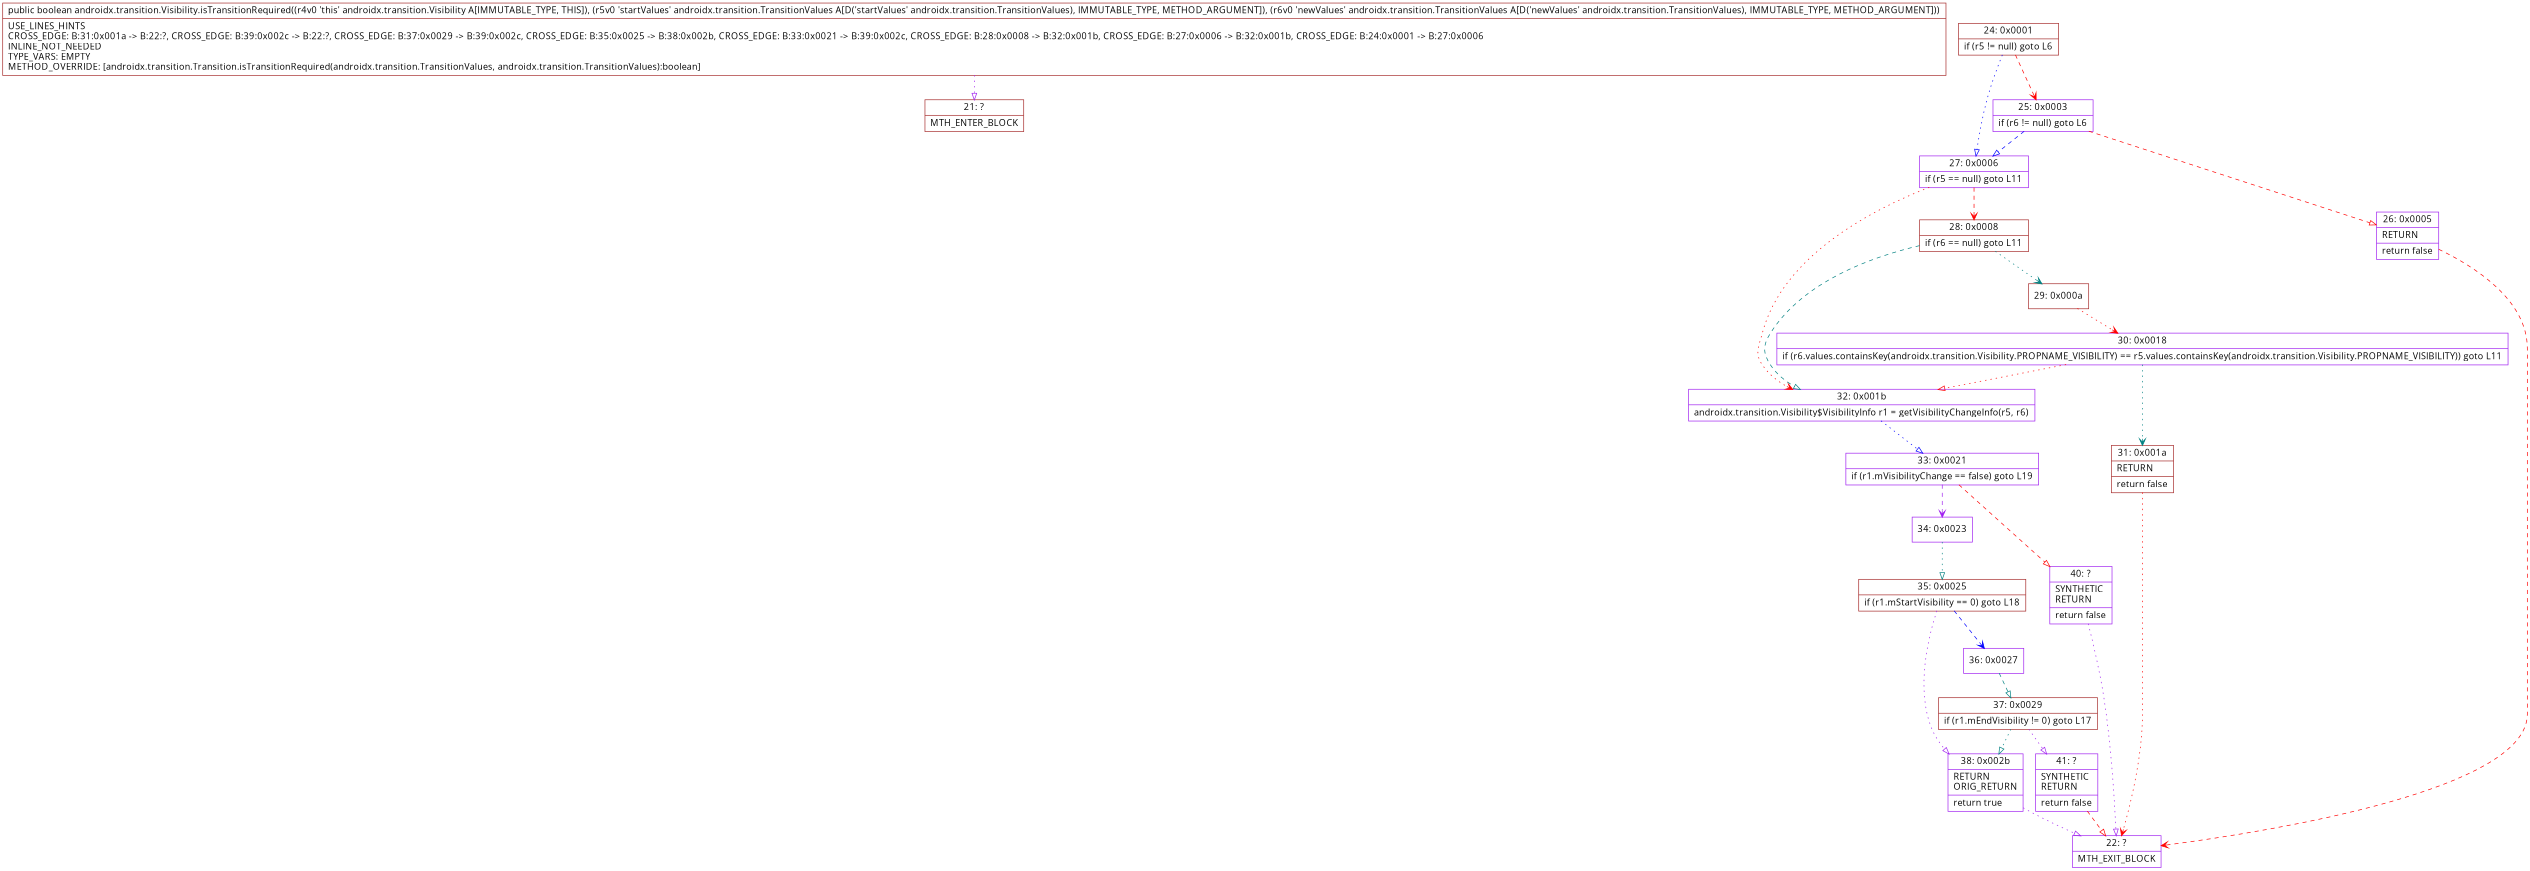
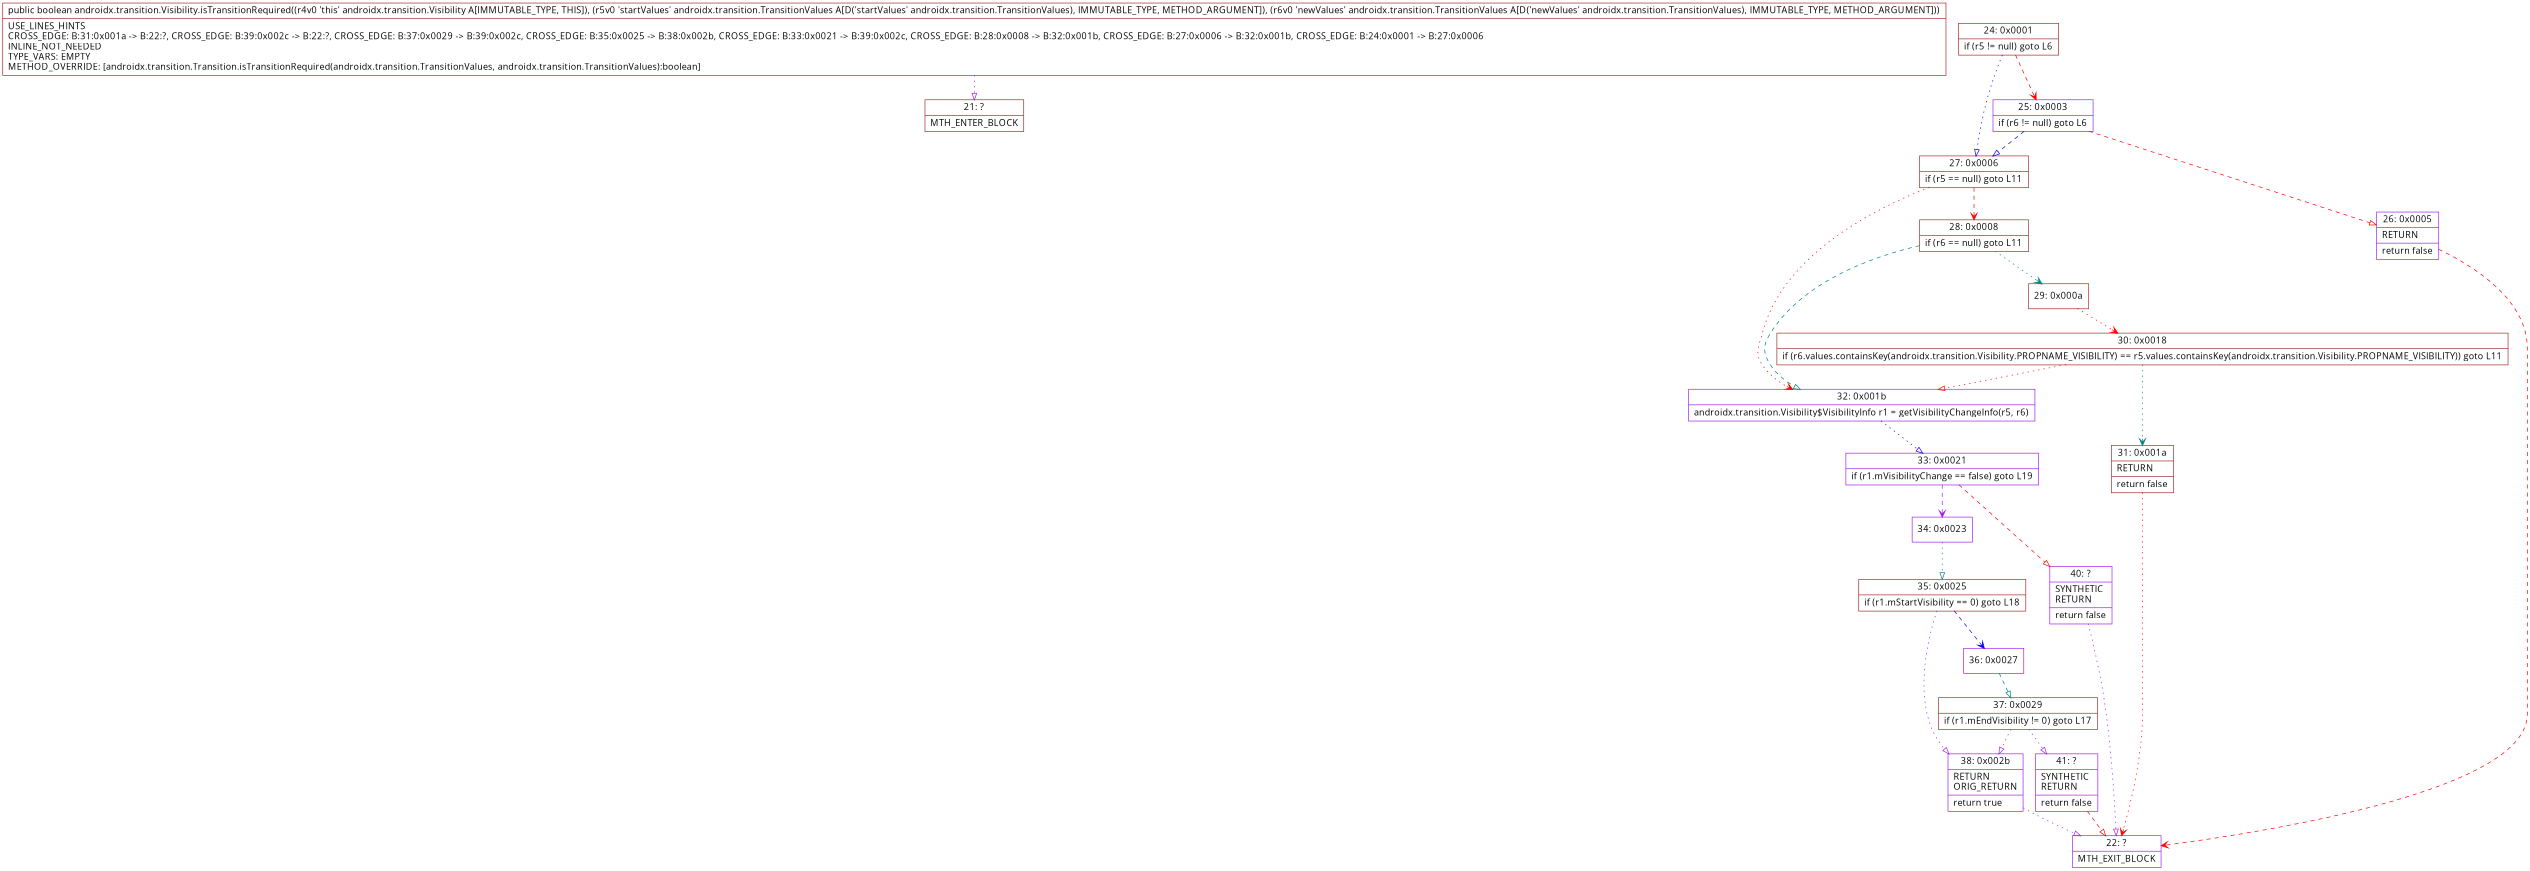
(1974, 172) -> (1974, 172)
(2142, 349) -> (2142, 349)
(2006, 739) -> (2006, 739)
